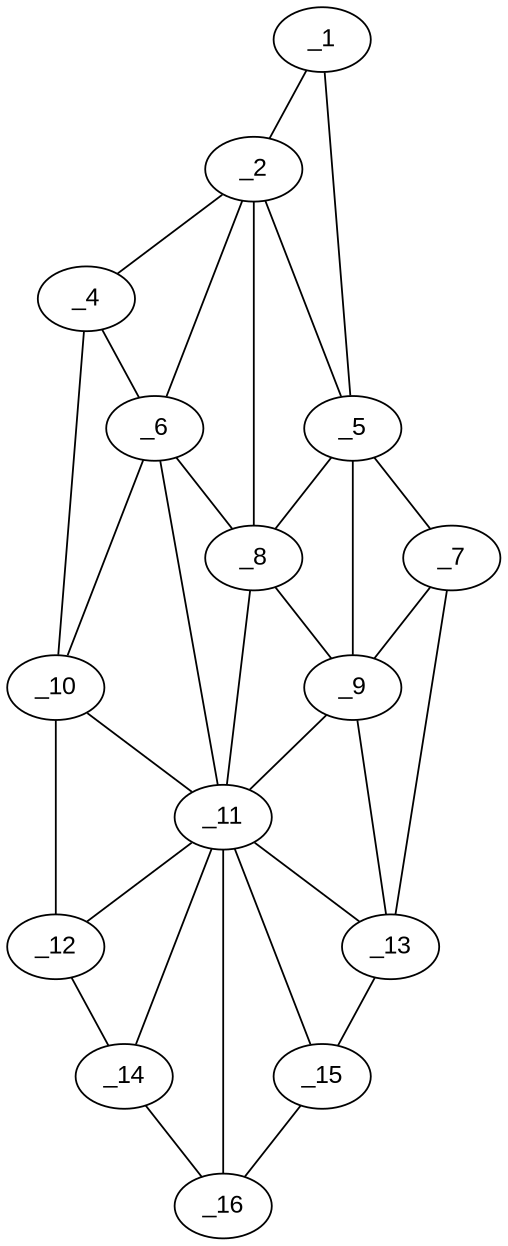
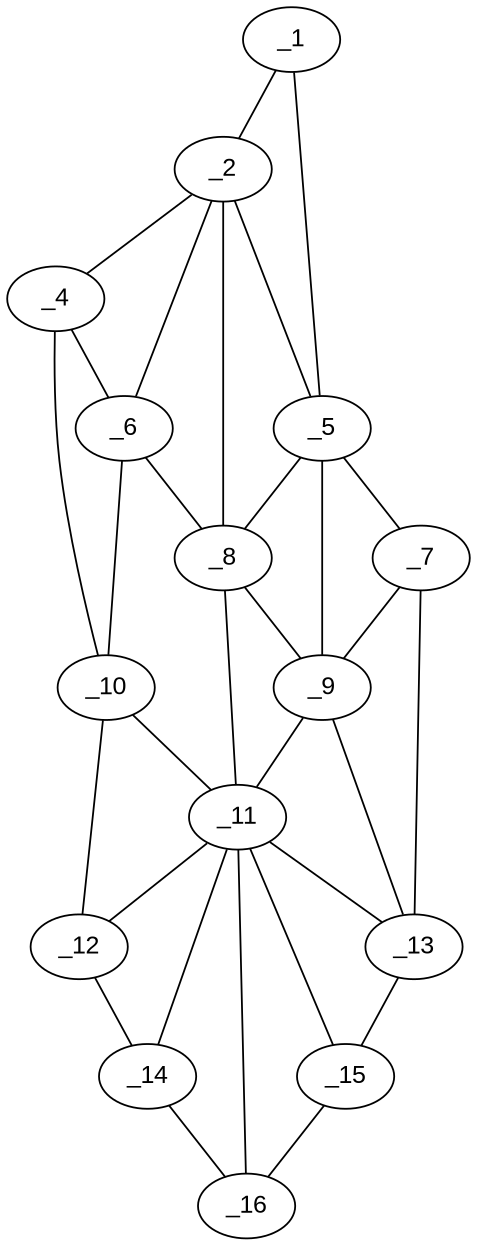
(189, 623) -> none
